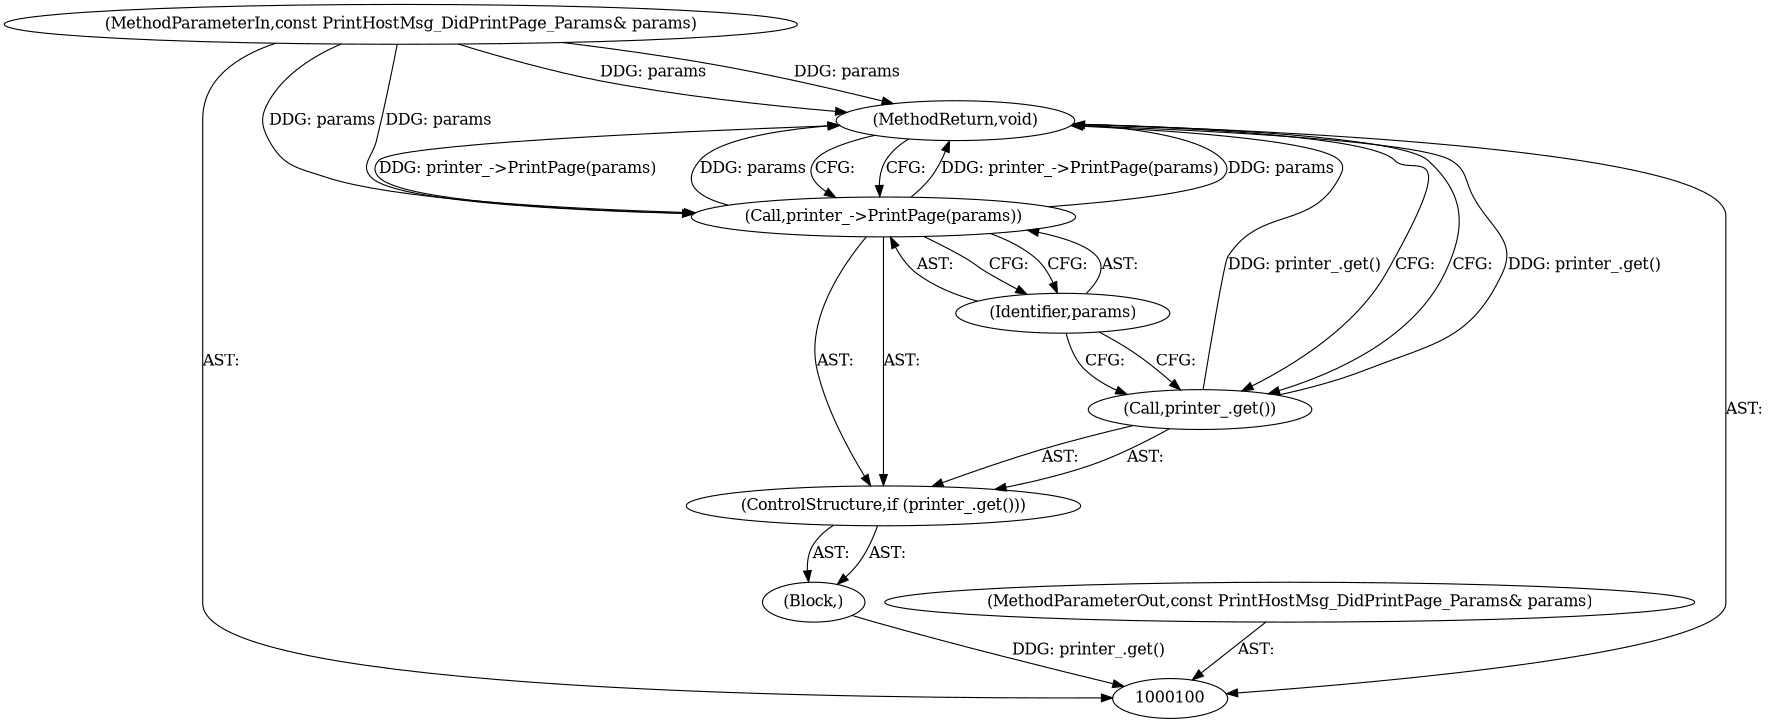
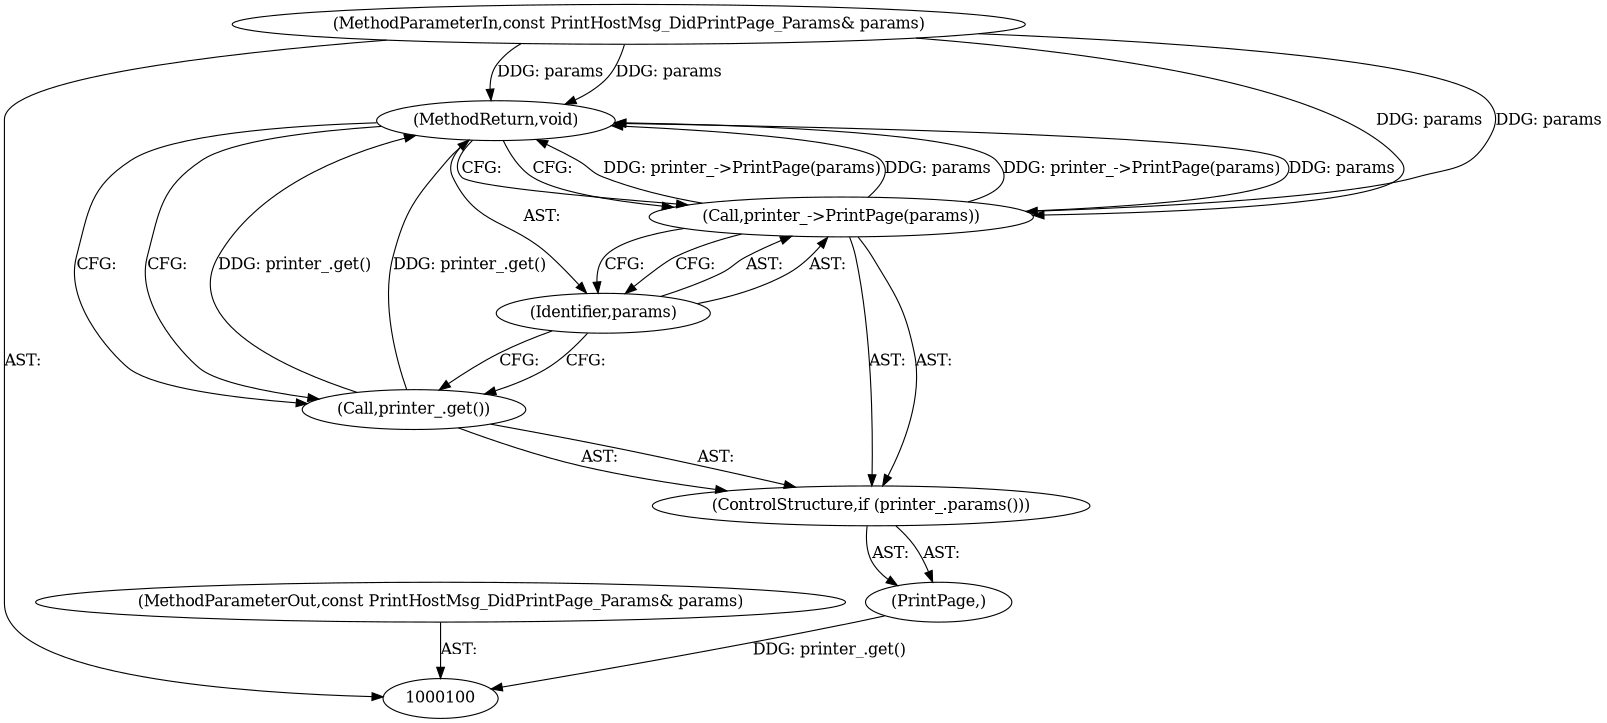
(1726, 327) -> (495, 221)
(883, 506) -> (871, 506)
(814, 602) -> (939, 602)
